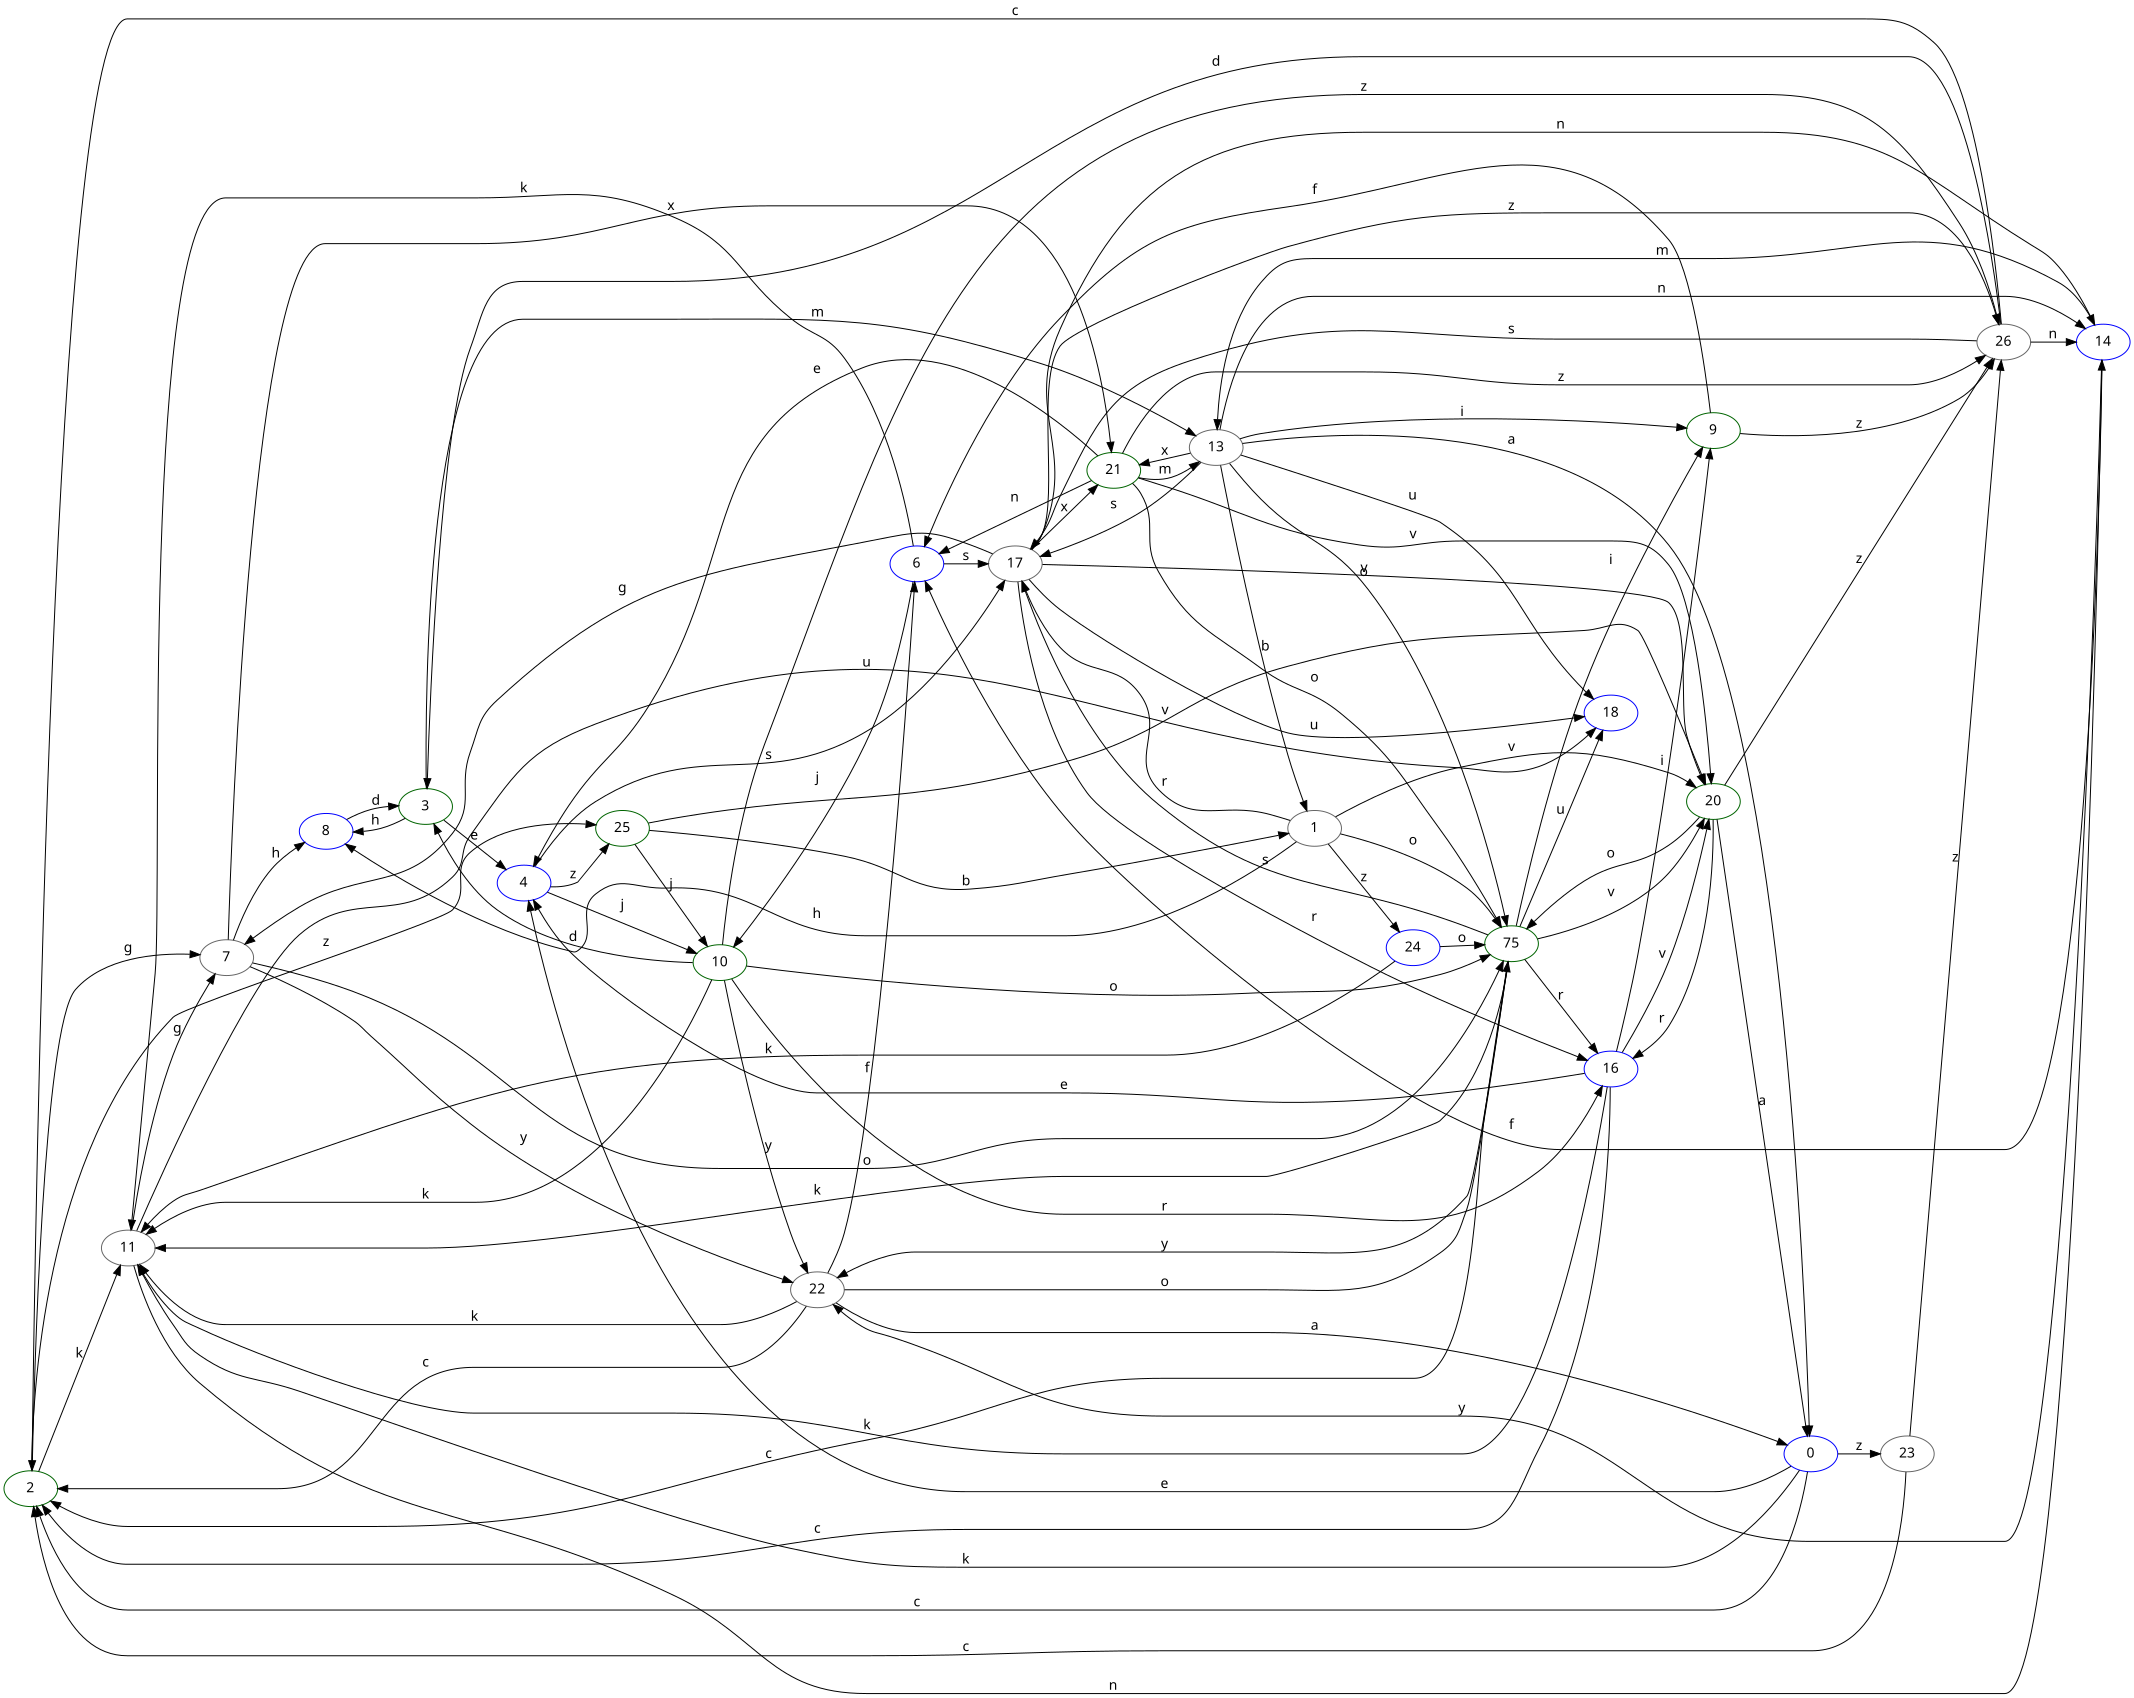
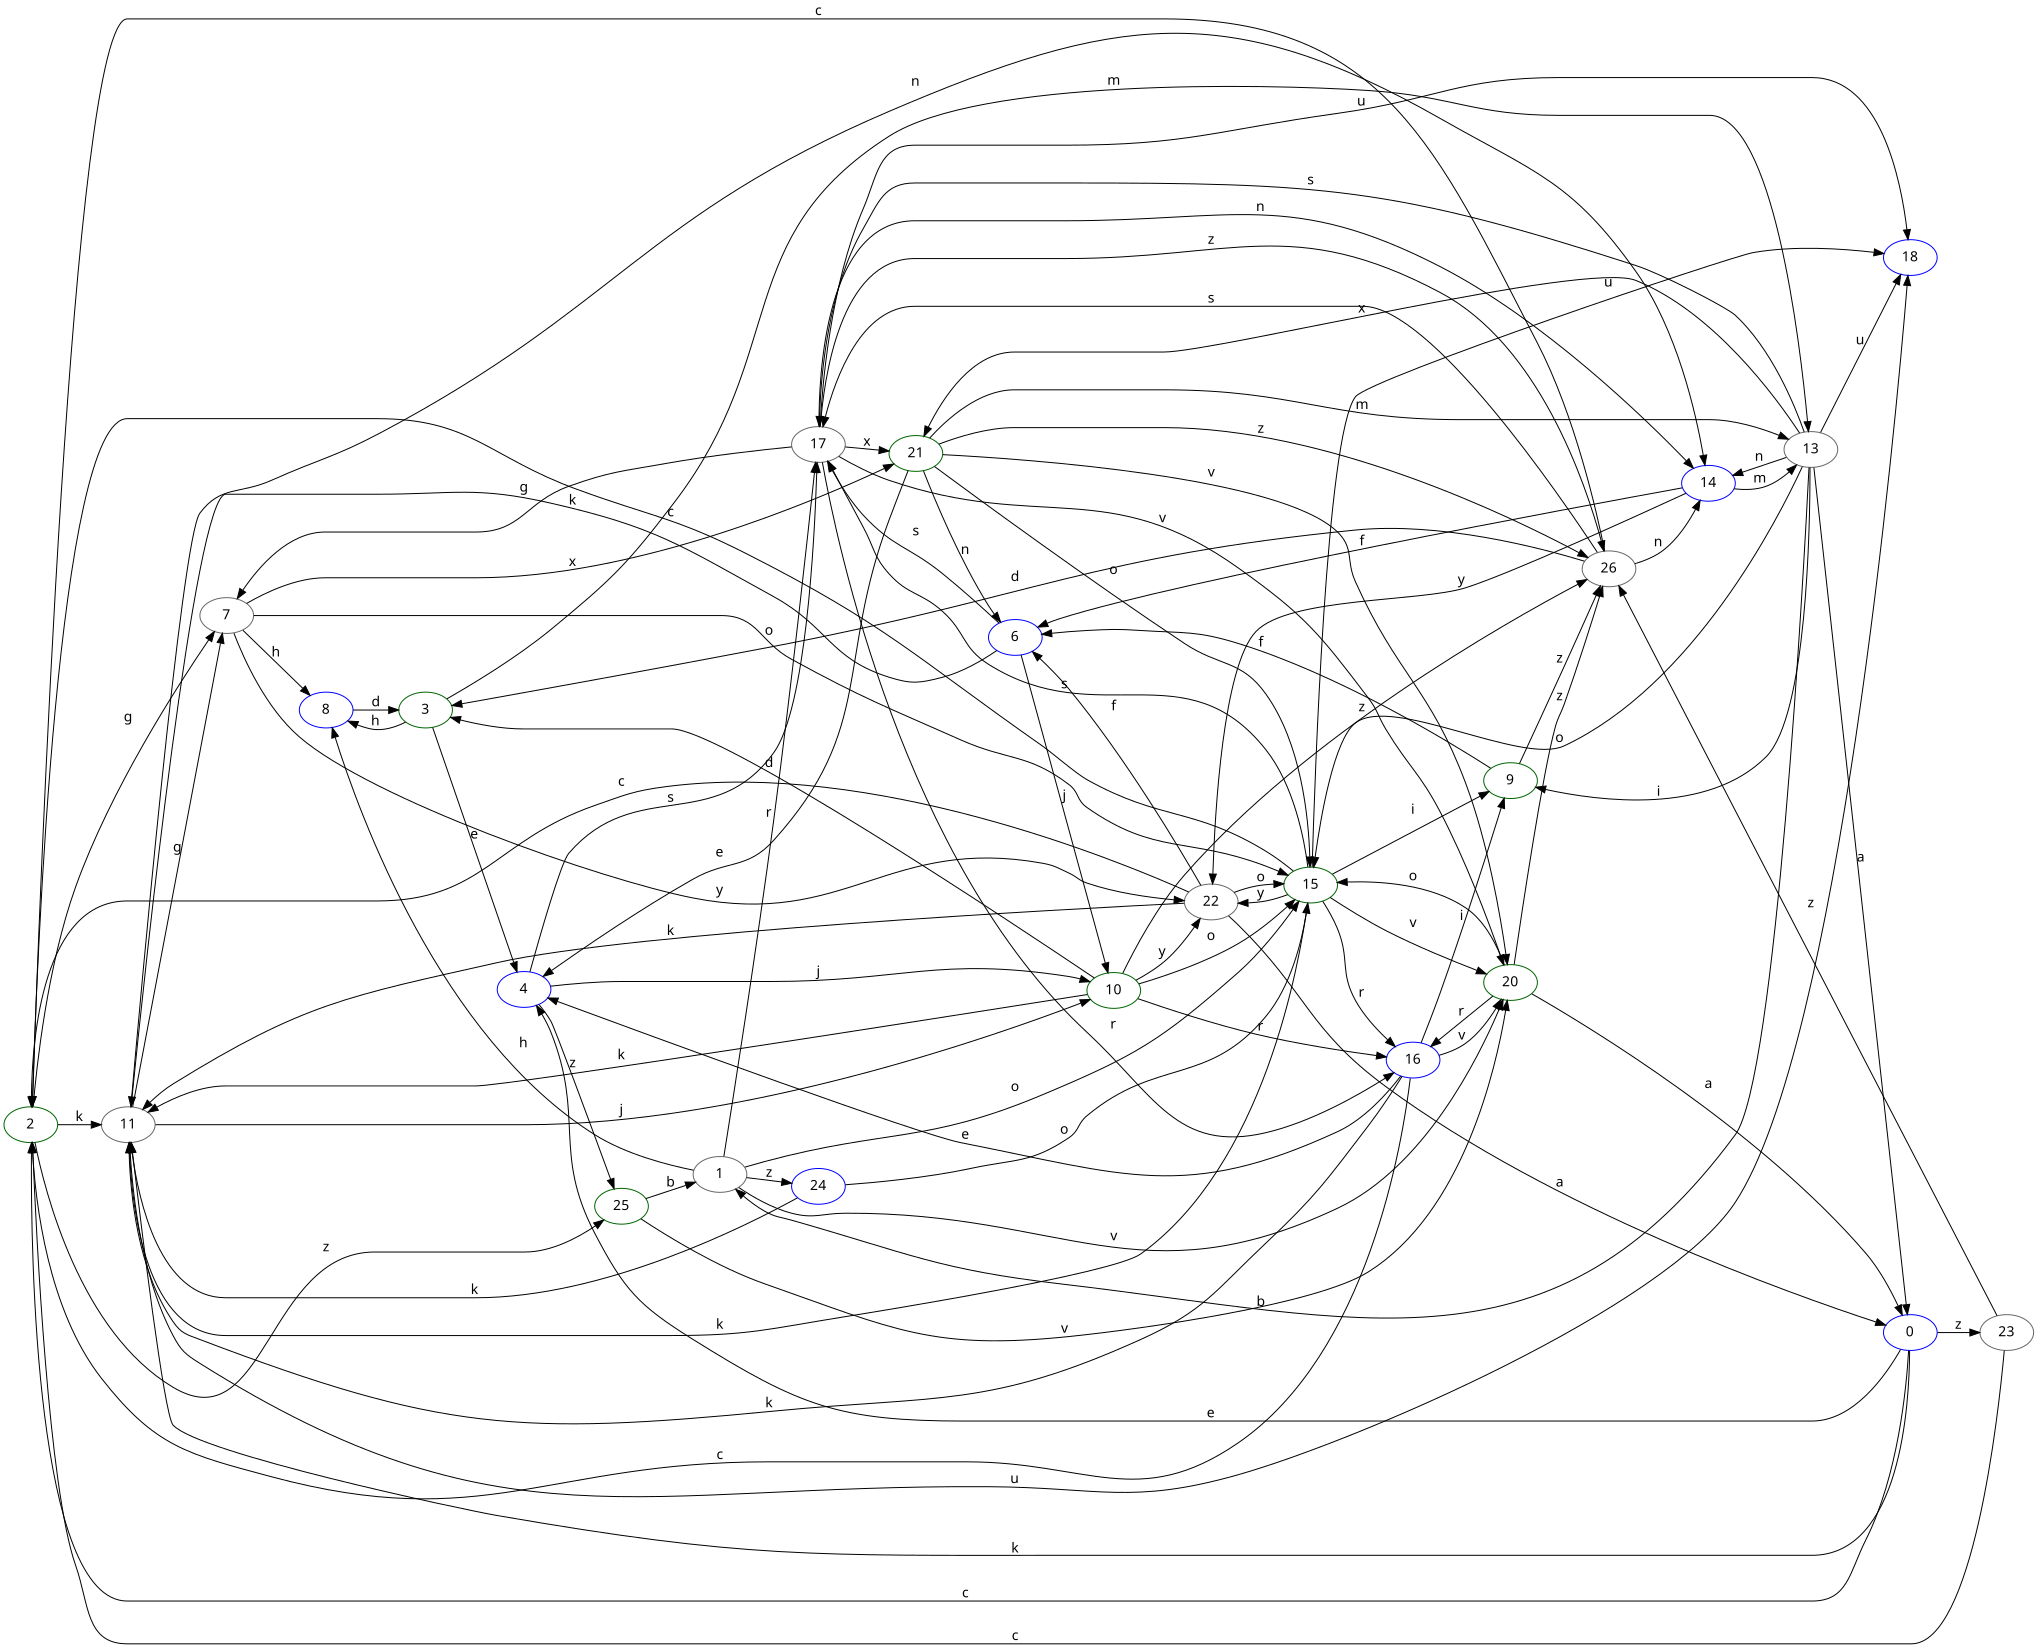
(672, 896) -> (626, 1119)
(1512, 944) -> (1311, 885)
